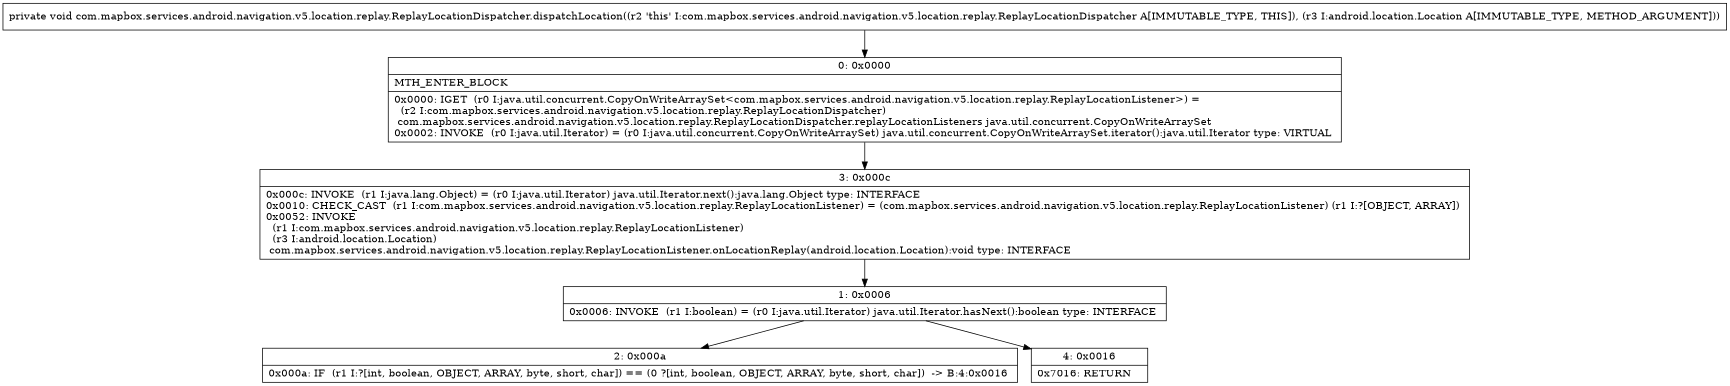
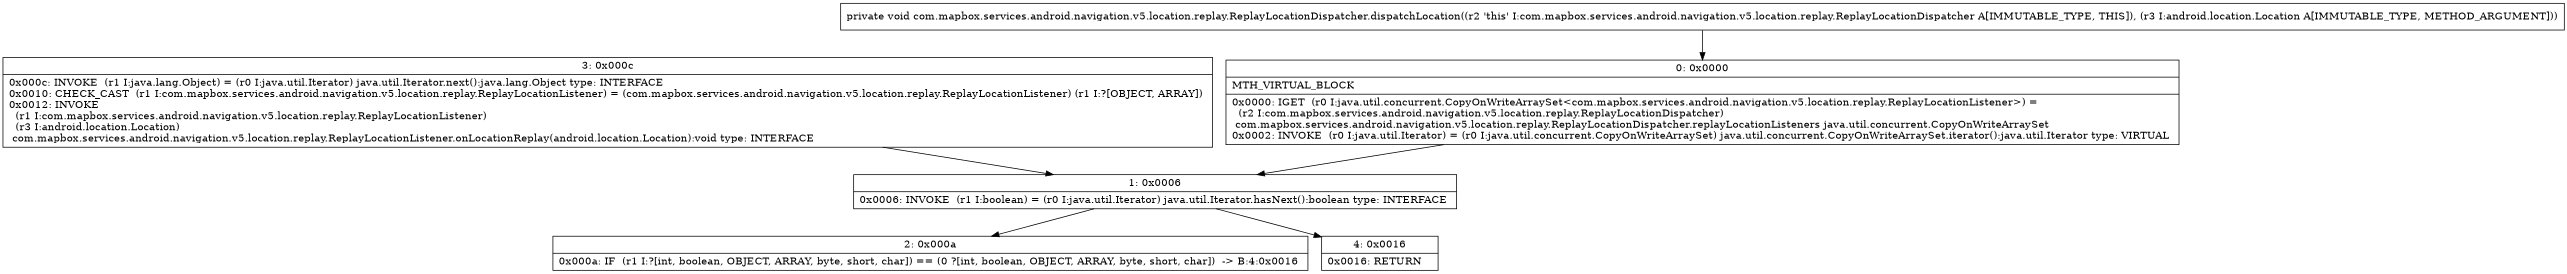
(451, 83) -> (1293, 85)
(865, 152) -> (1354, 159)
(314, 217) -> (57, 105)
(1090, 373) -> (1380, 261)
